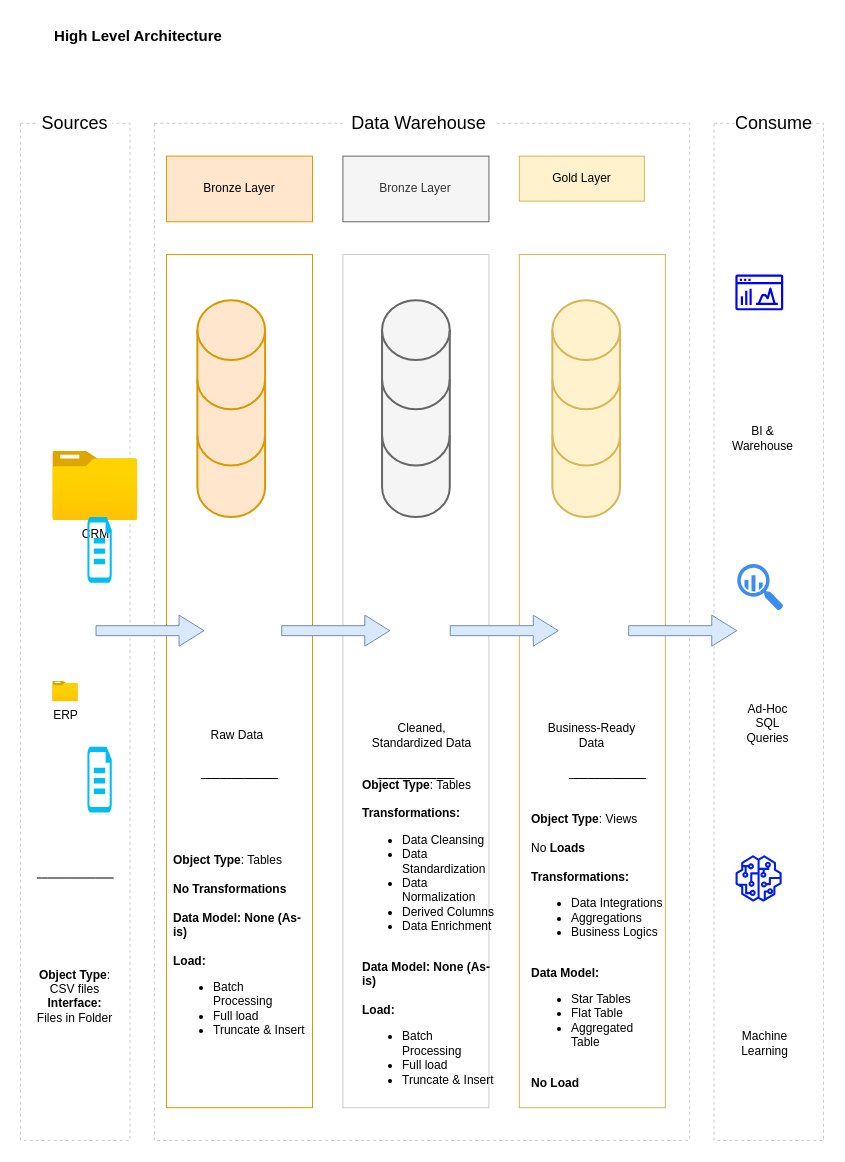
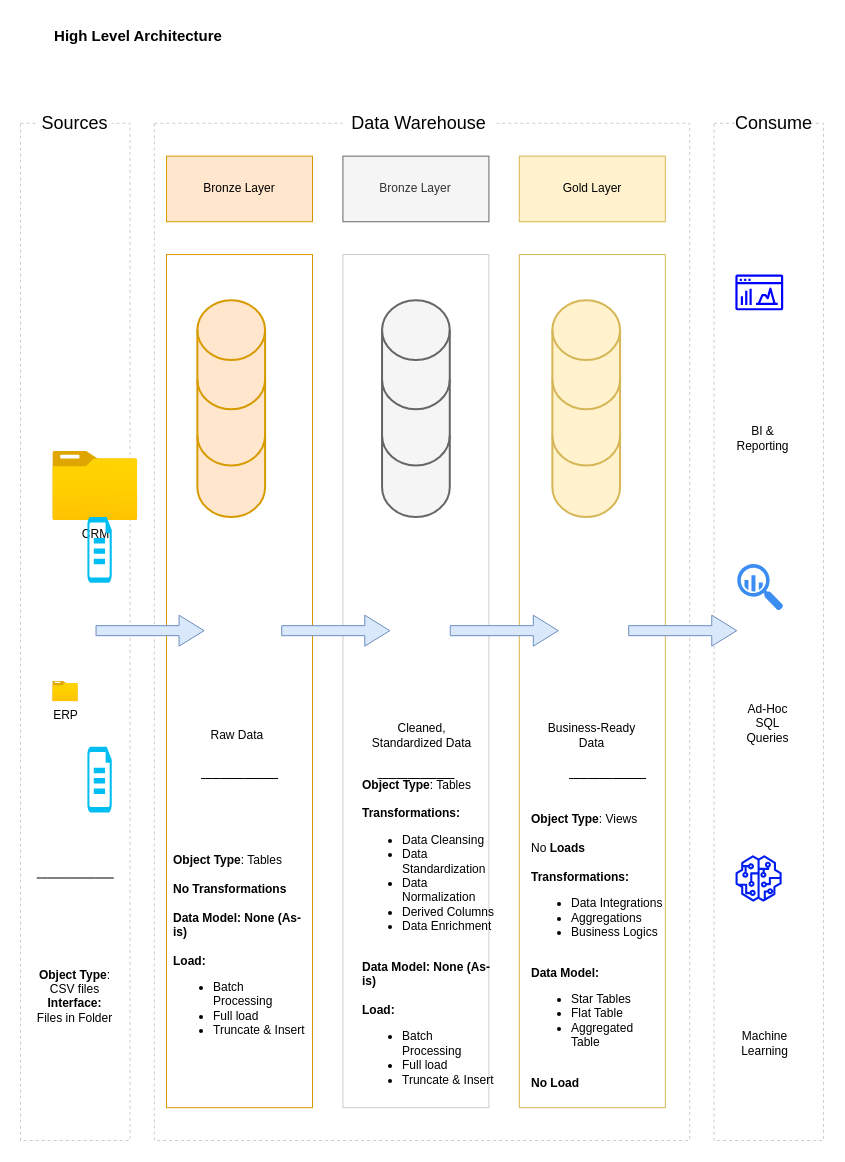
(582, 179) -> (592, 189)
(763, 439) -> (763, 439)
